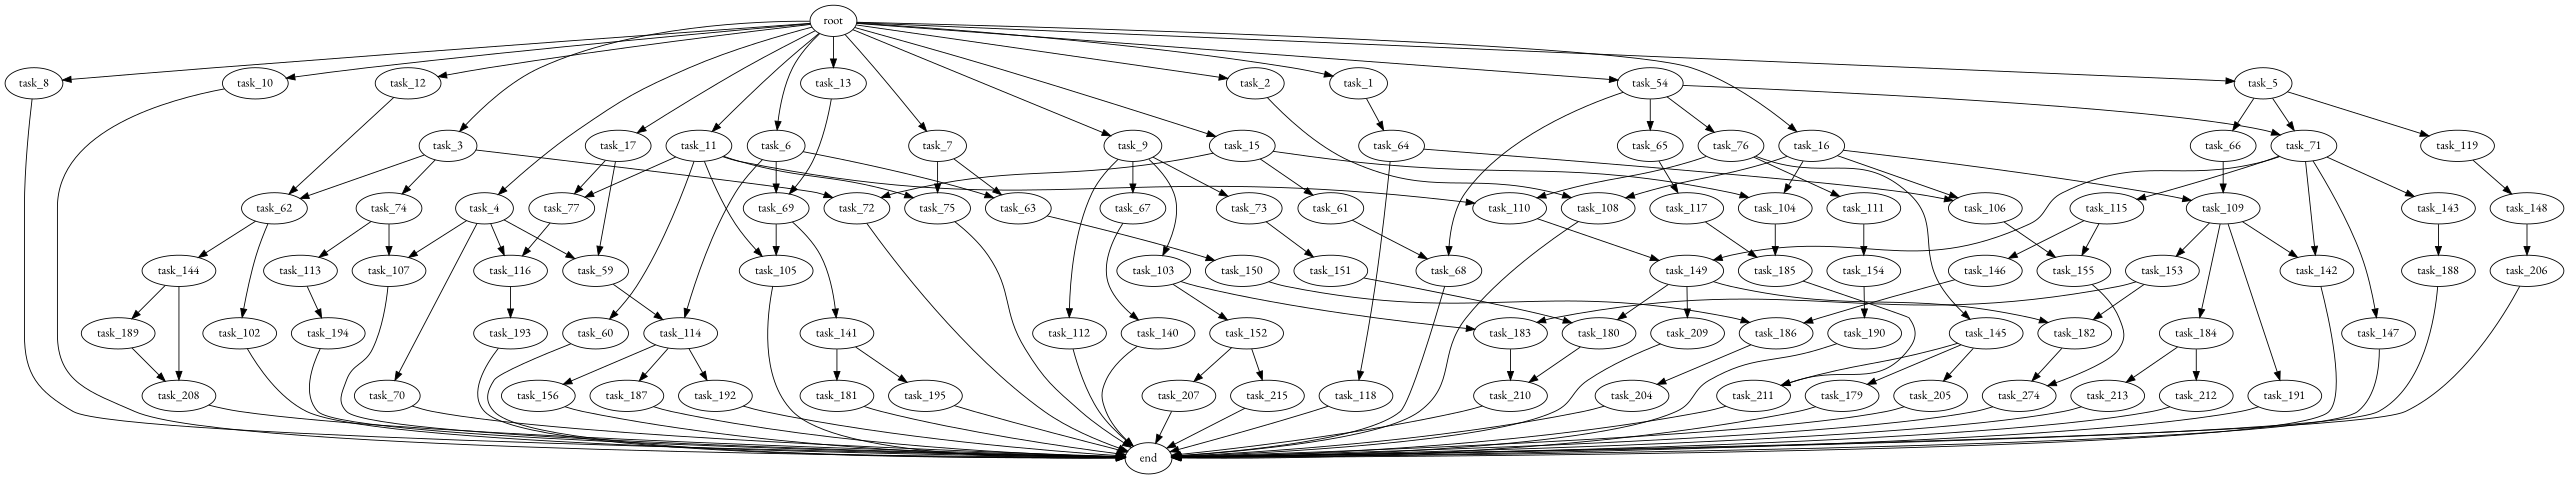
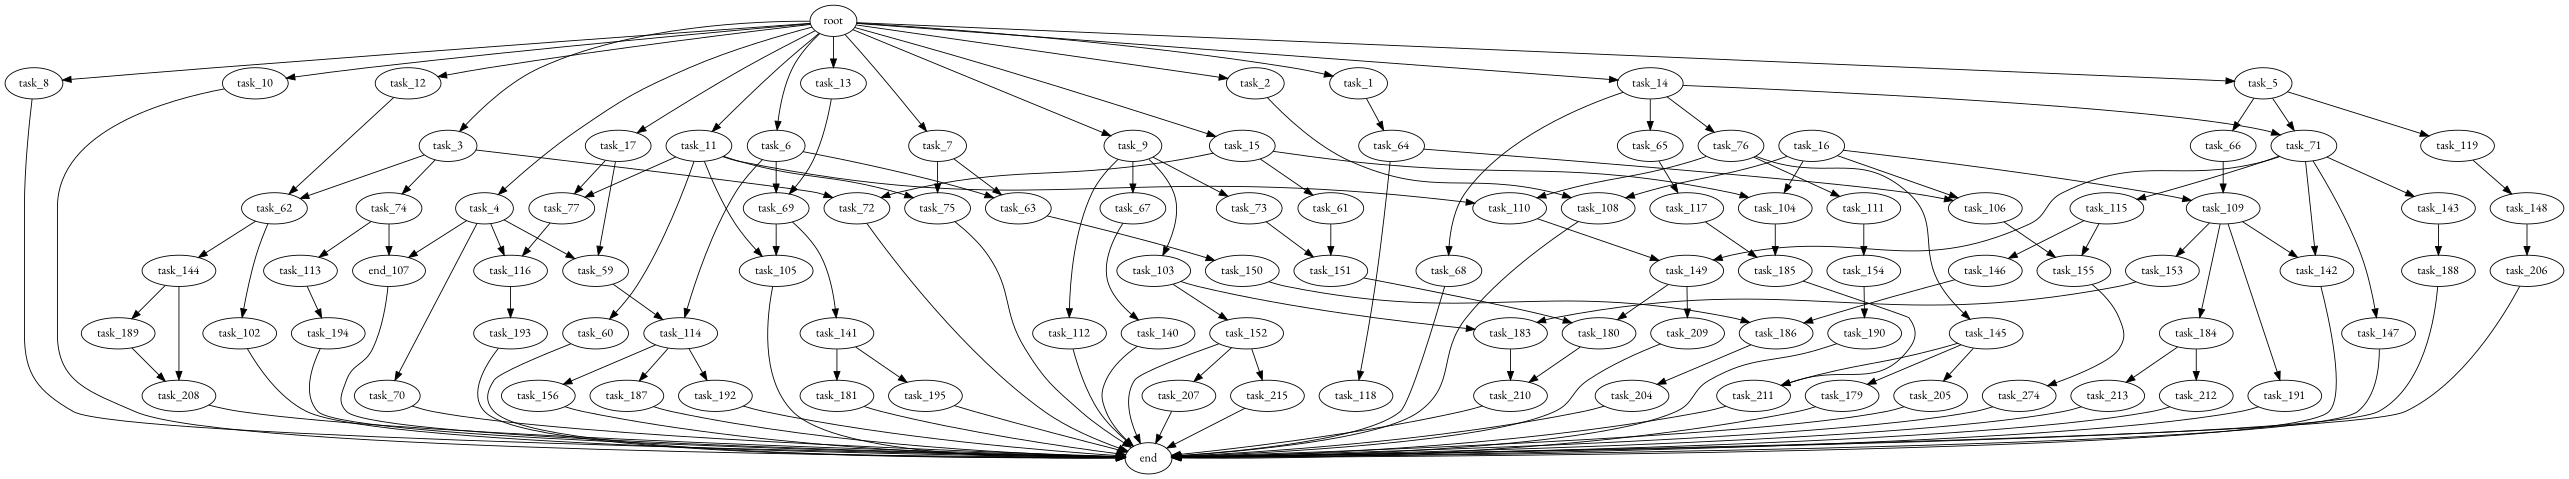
(1332, 38) -> none
(1650, 83) -> (1650, 83)
(1387, 238) -> (1331, 235)
(389, 271) -> (389, 271)
(2075, 333) -> none
(1254, 429) -> (1149, 371)
